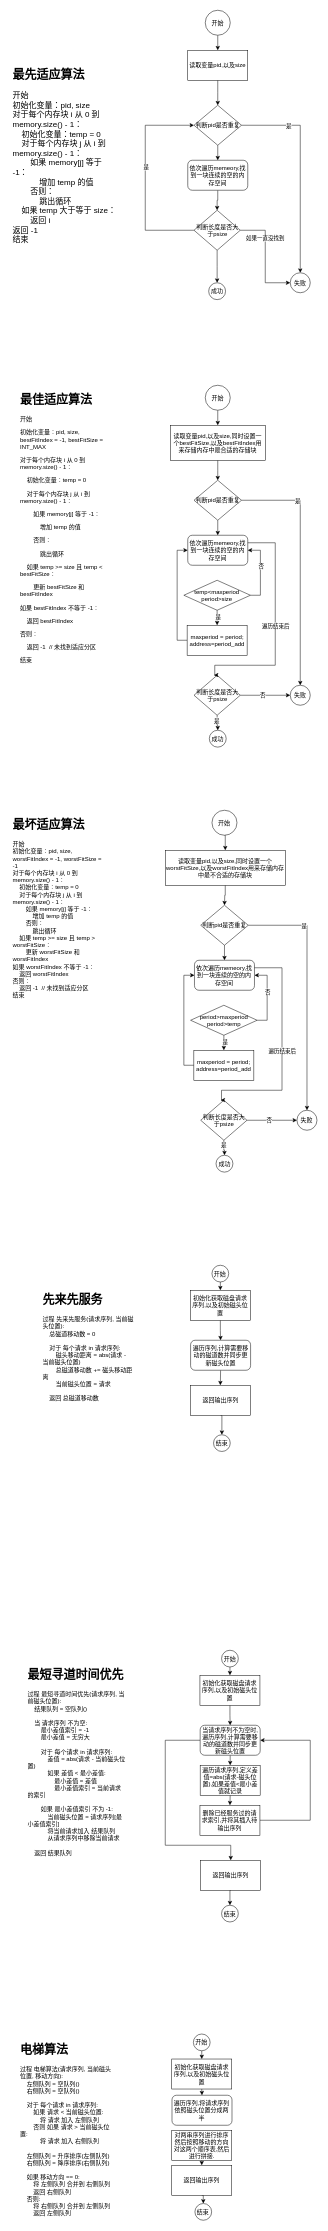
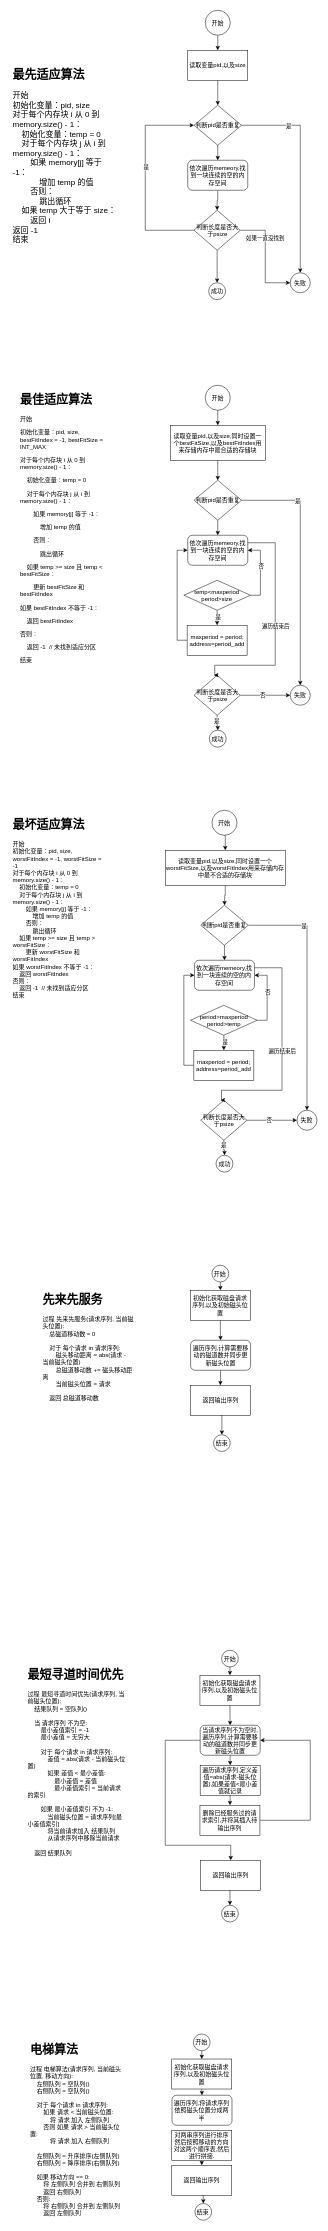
(65, 2130) -> (75, 2130)
